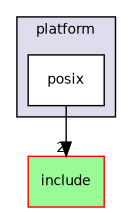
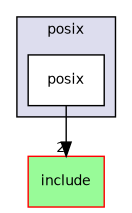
(66, 30) -> (66, 30)
